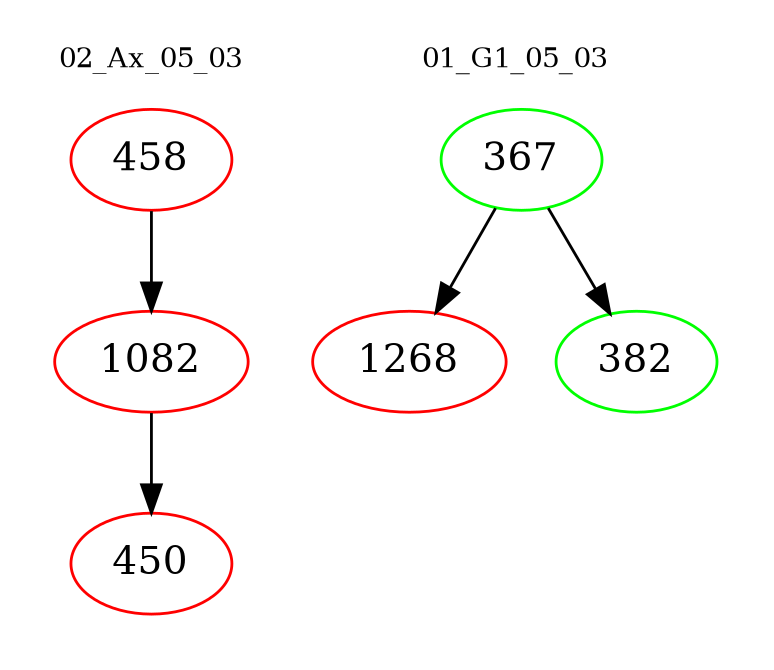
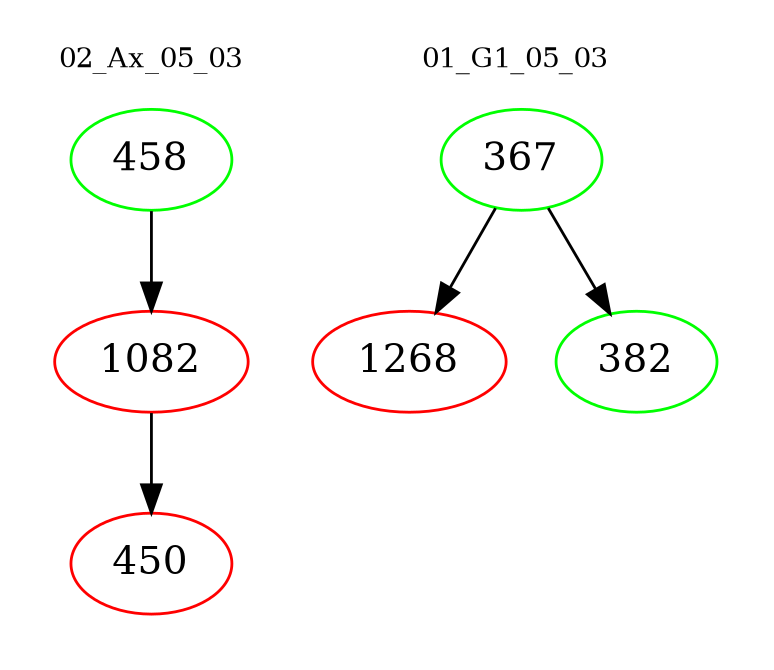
(151, 160) -> (151, 160)
